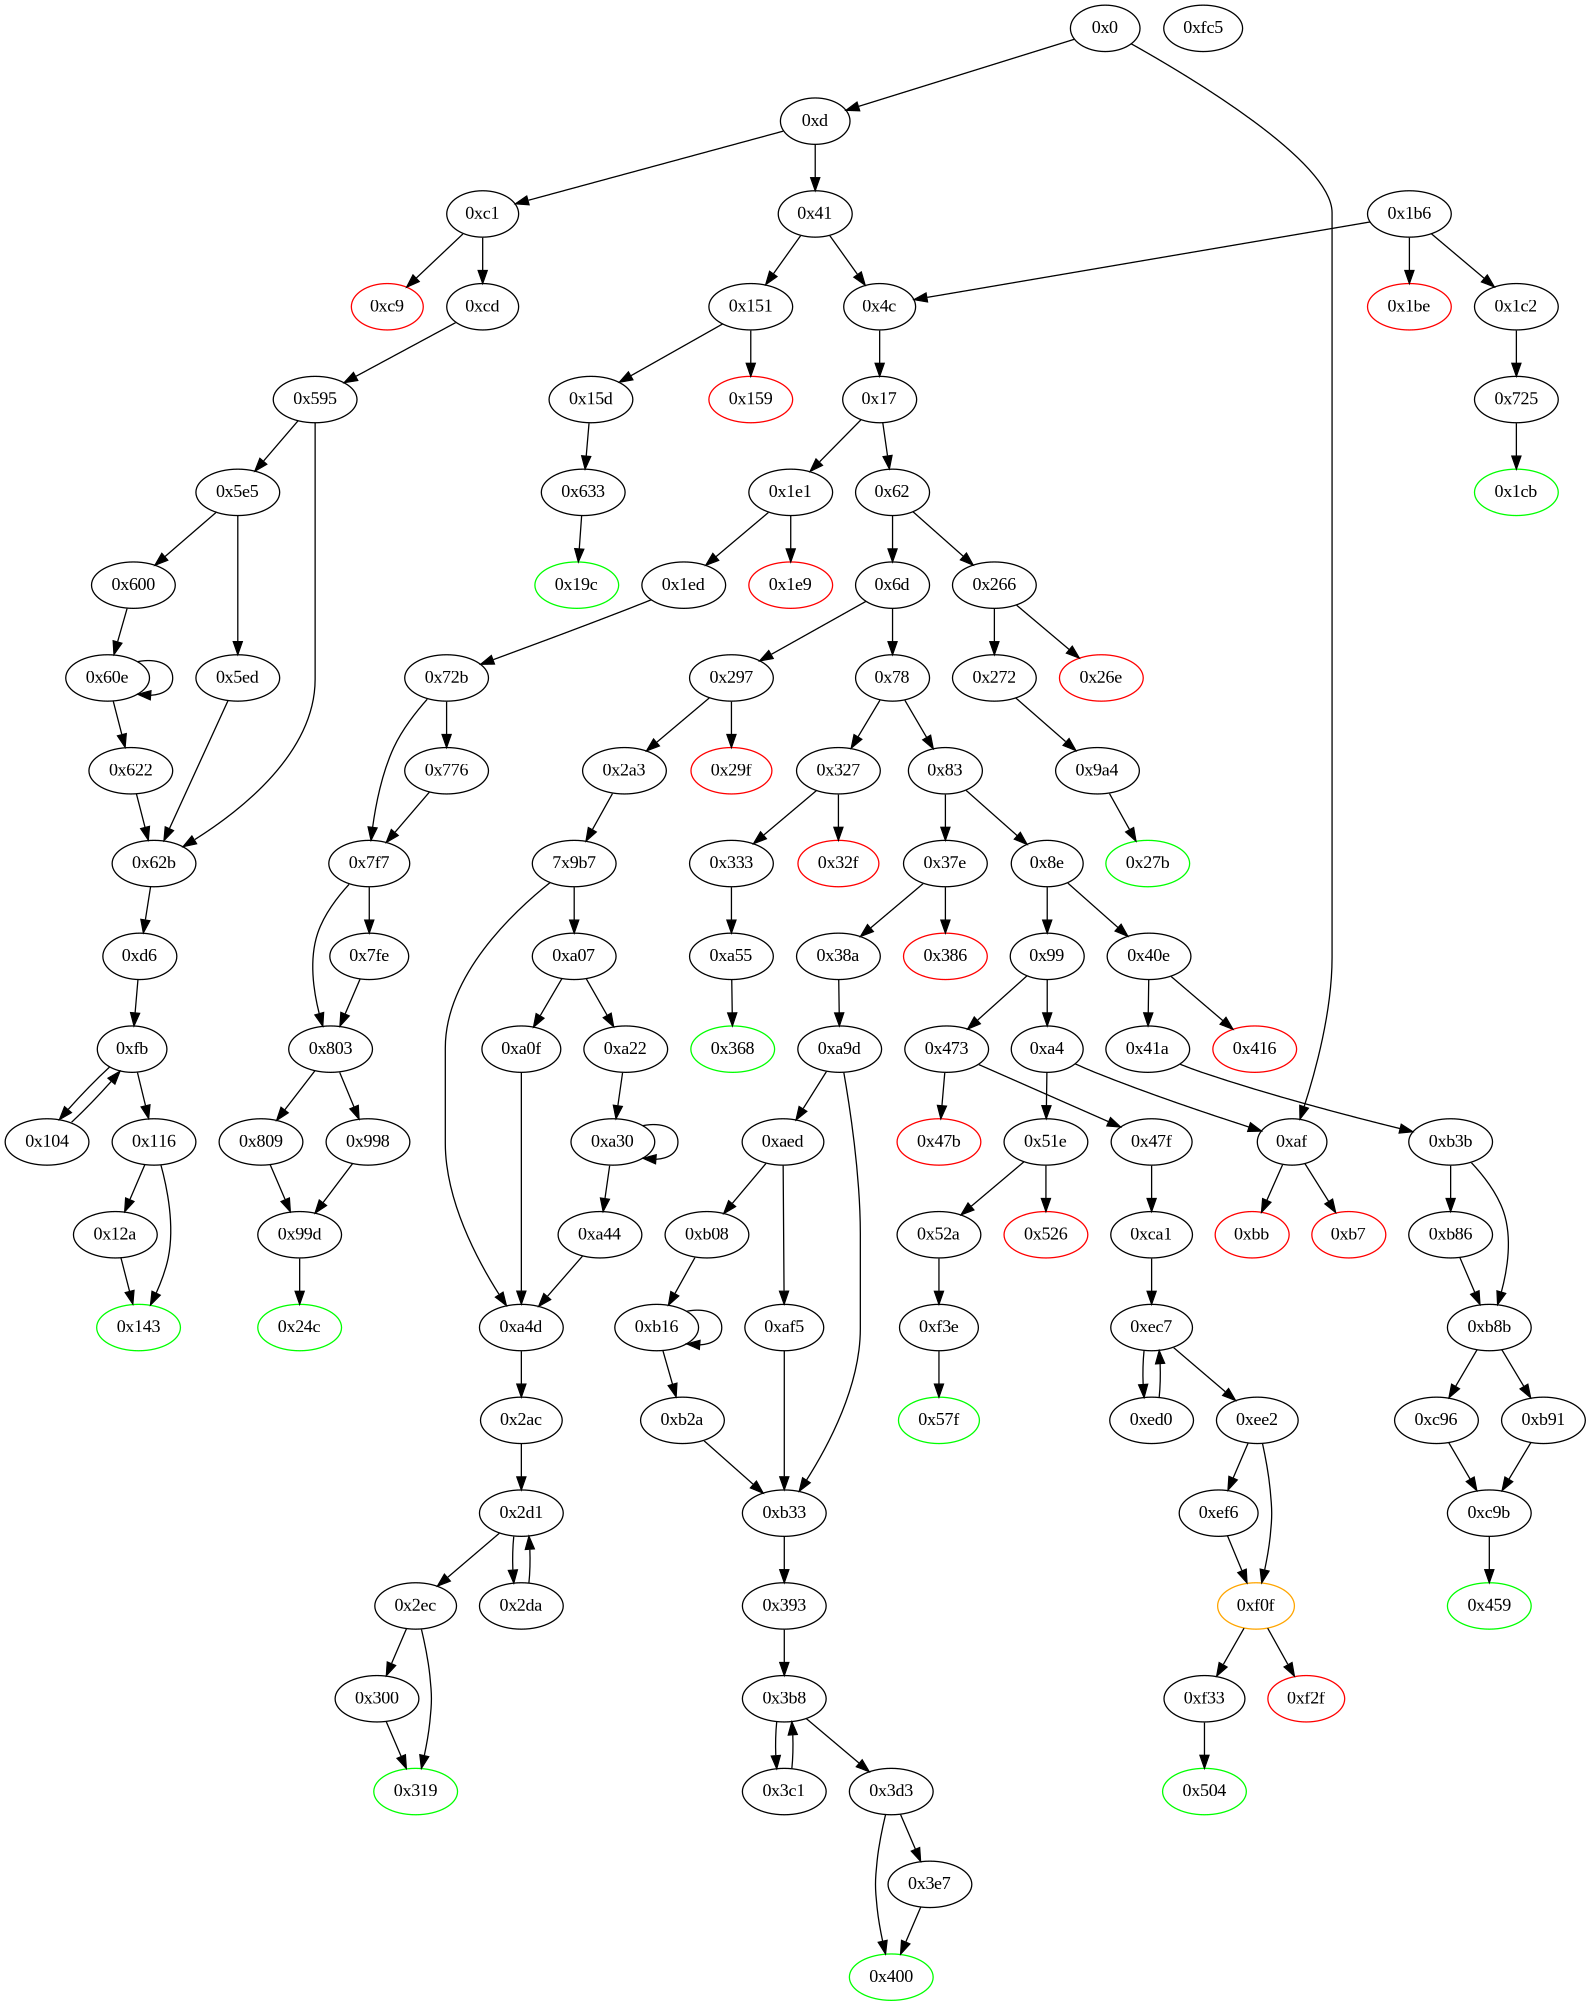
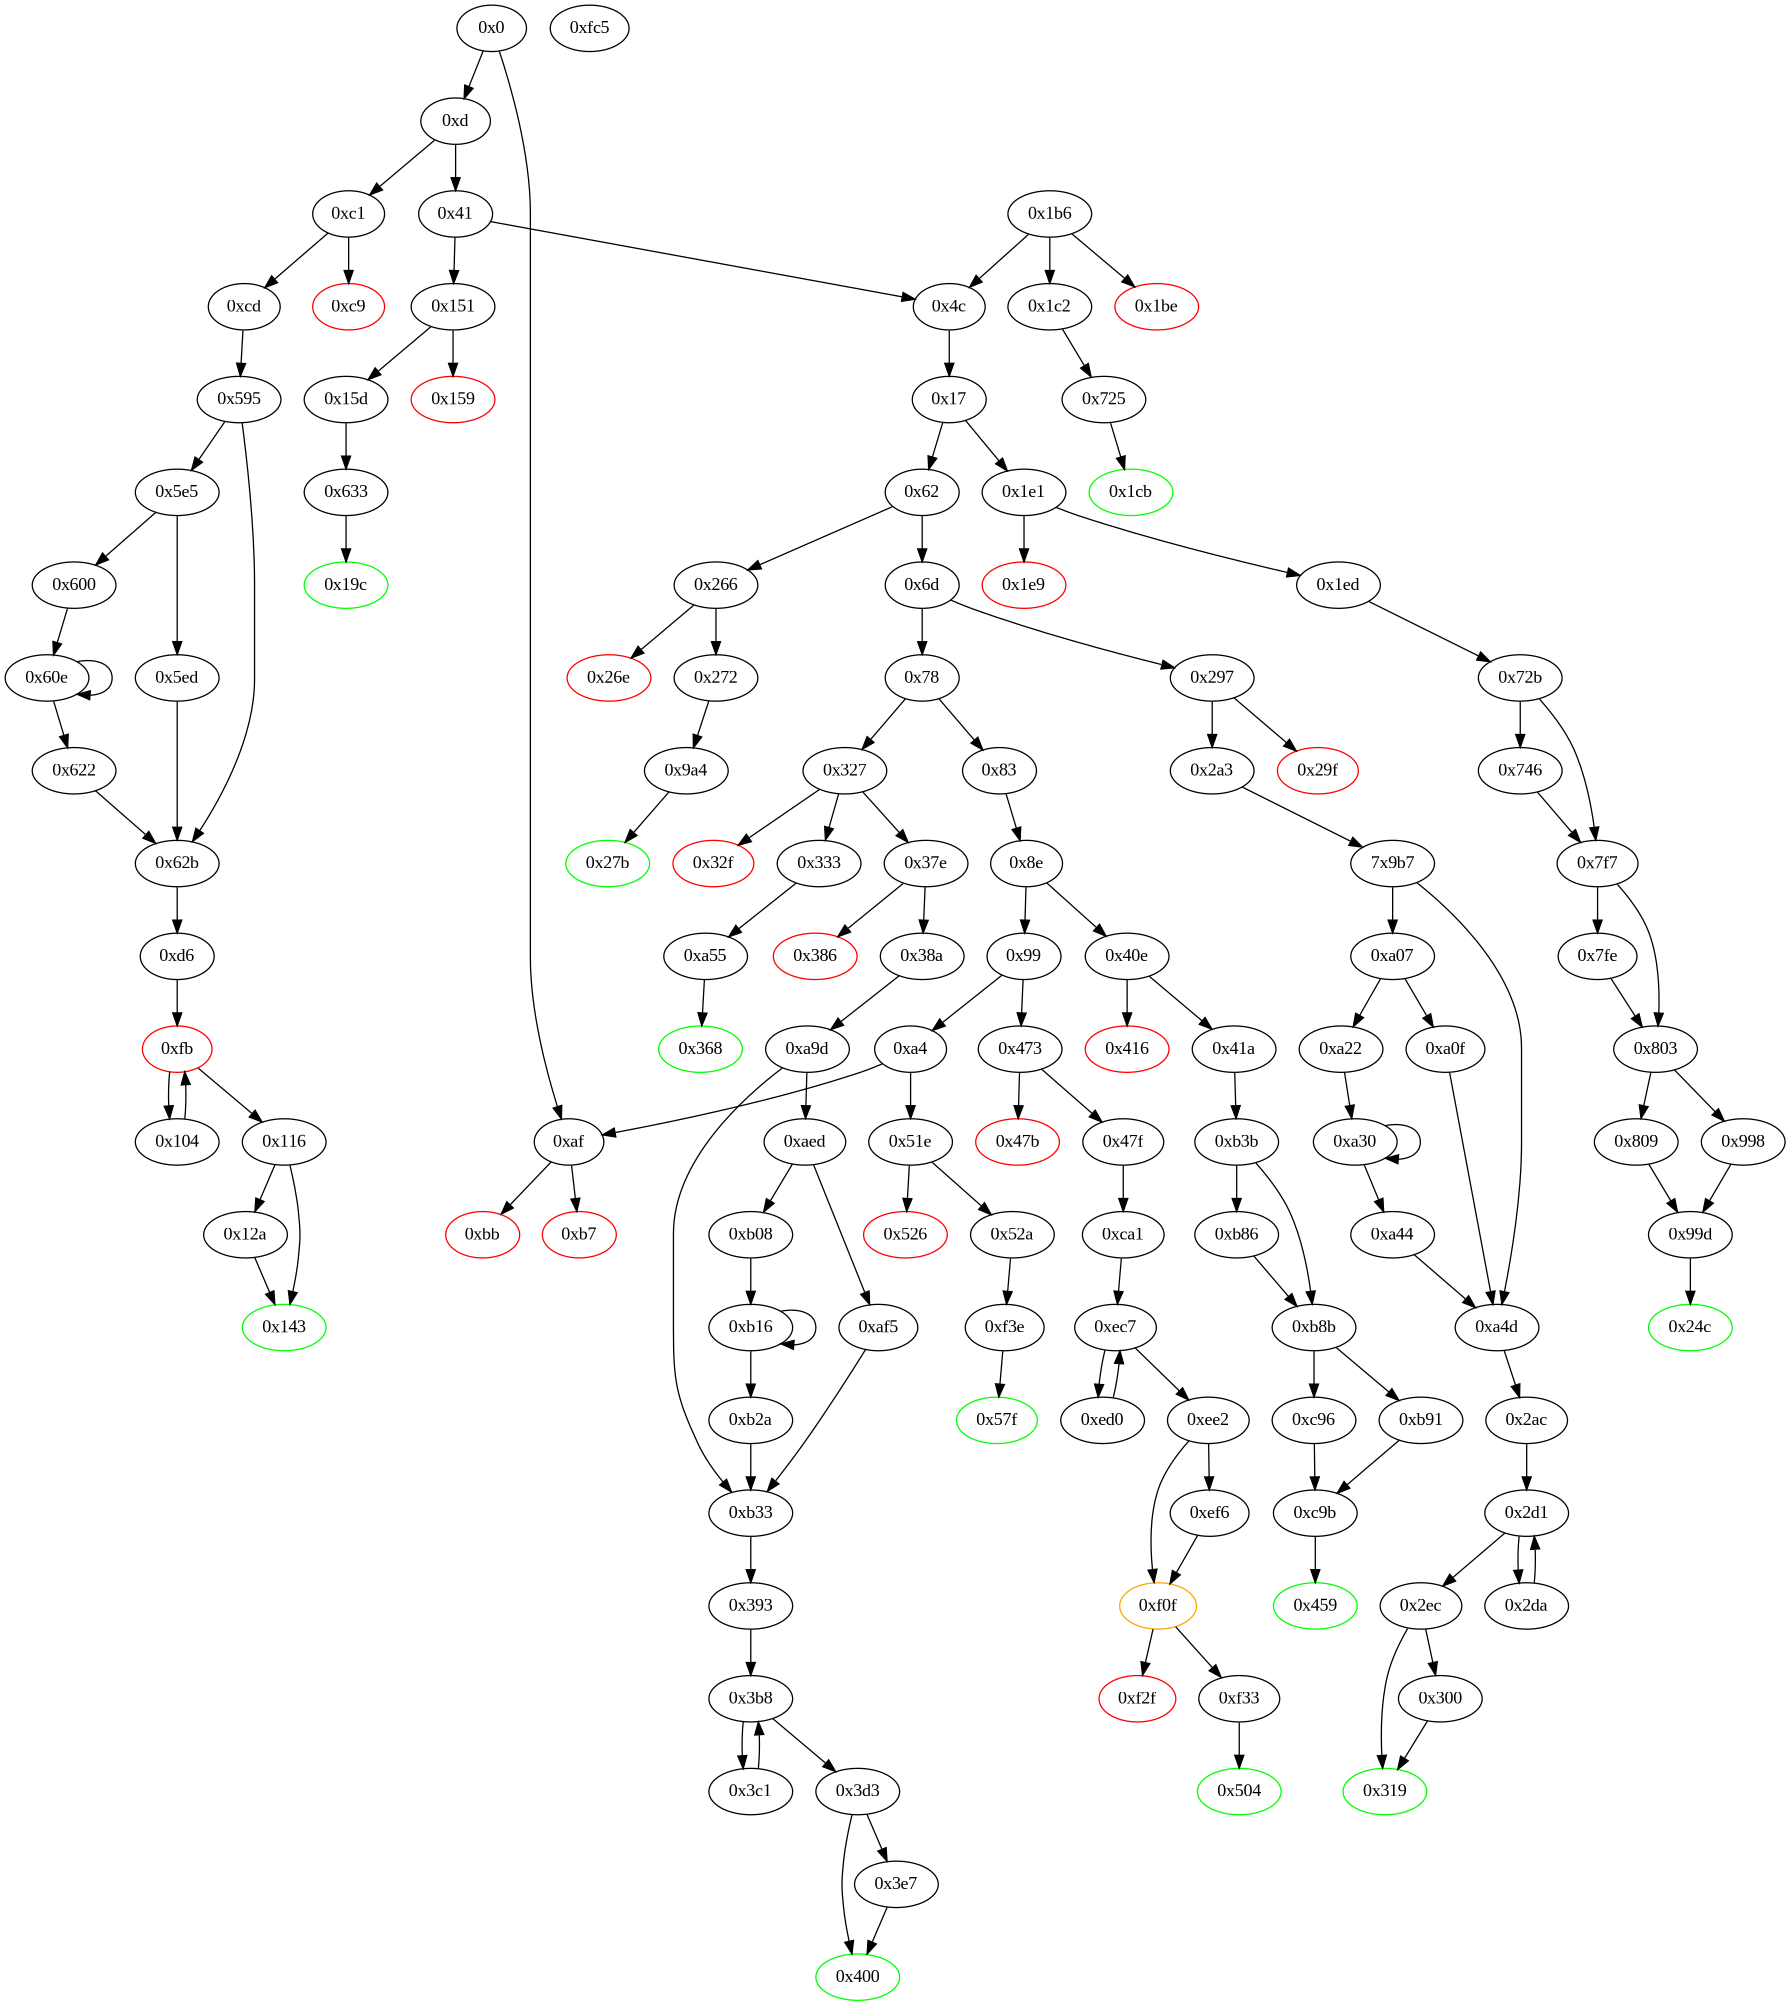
(447, 771) -> (1520, 771)
(945, 811) -> (881, 812)
(132, 1049) -> (177, 1049)
